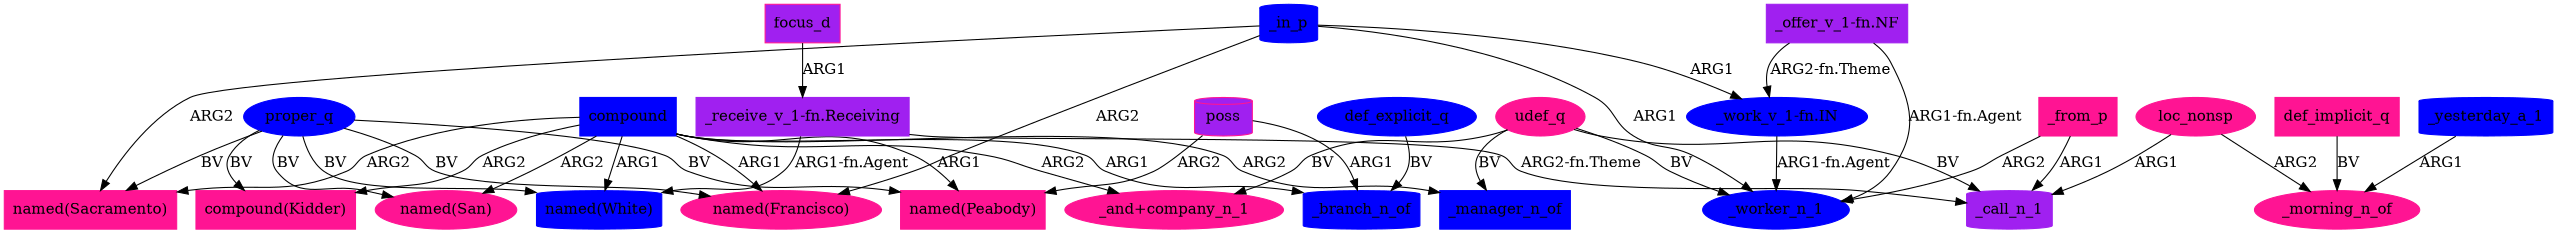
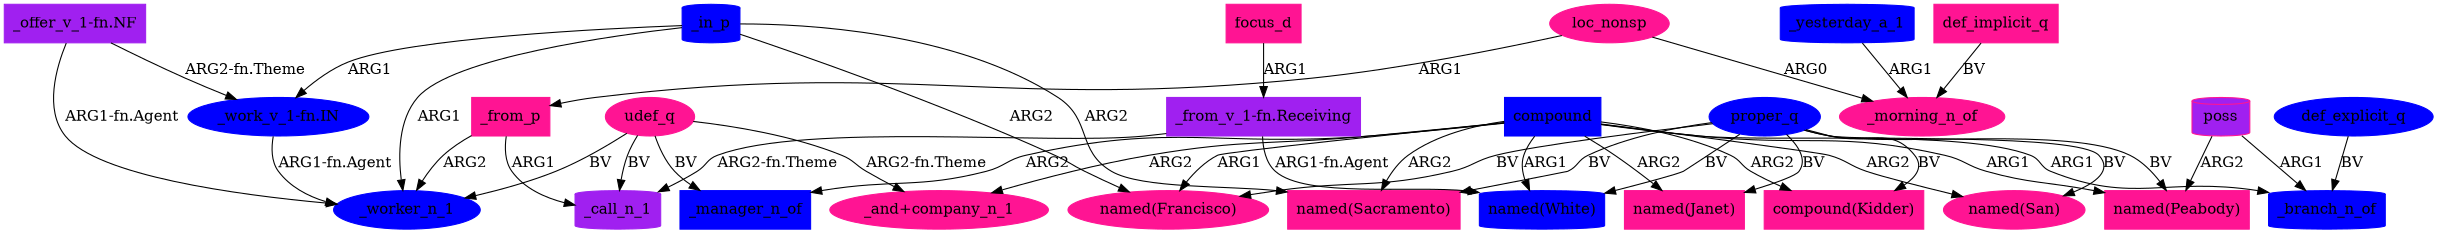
(803, 24) -> (1264, 24)
(803, 117) -> (1264, 117)
(1322, 163) -> (926, 163)
(2296, 163) -> (1806, 70)
(2118, 166) -> (1063, 89)
none -> (1684, 210)
